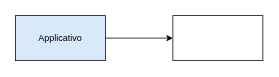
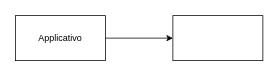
(60, 38) -> (60, 38)
